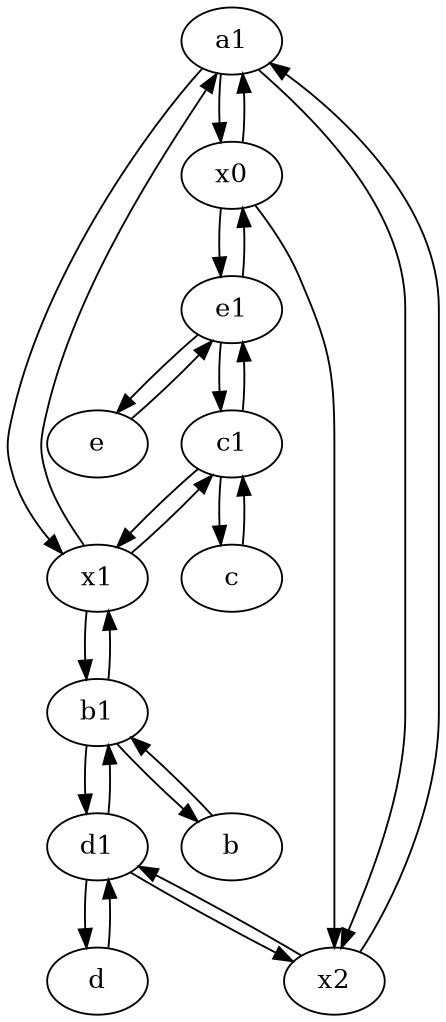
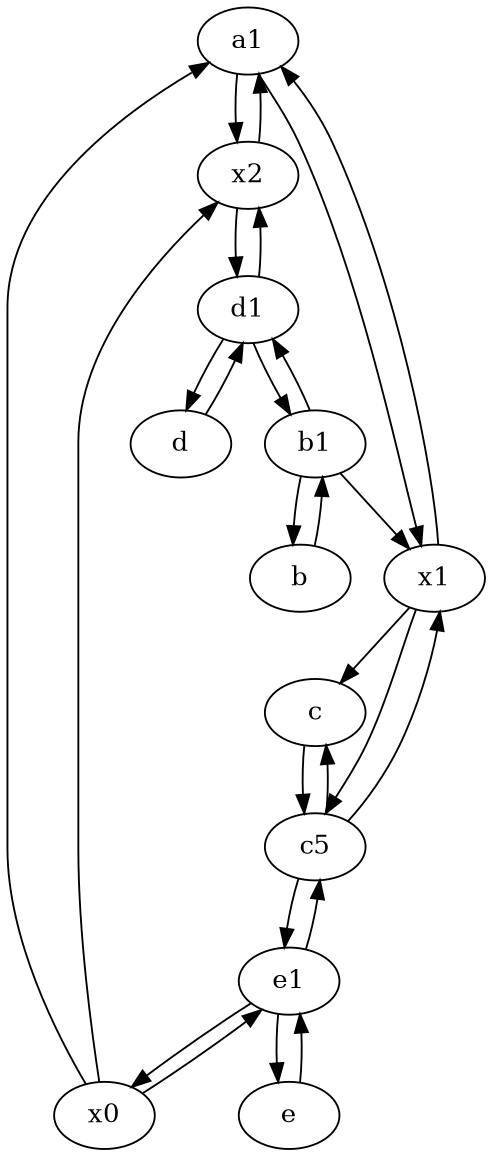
(219, 99) -> none
(232, 444) -> (315, 847)
(85, 636) -> (381, 638)
